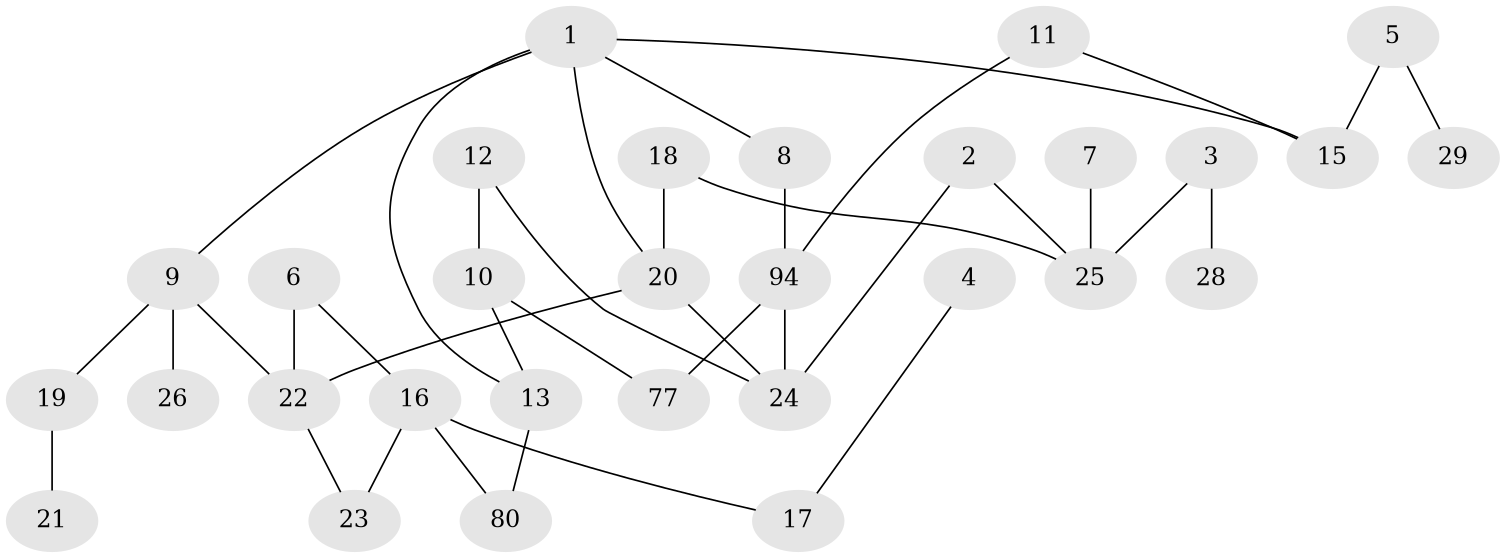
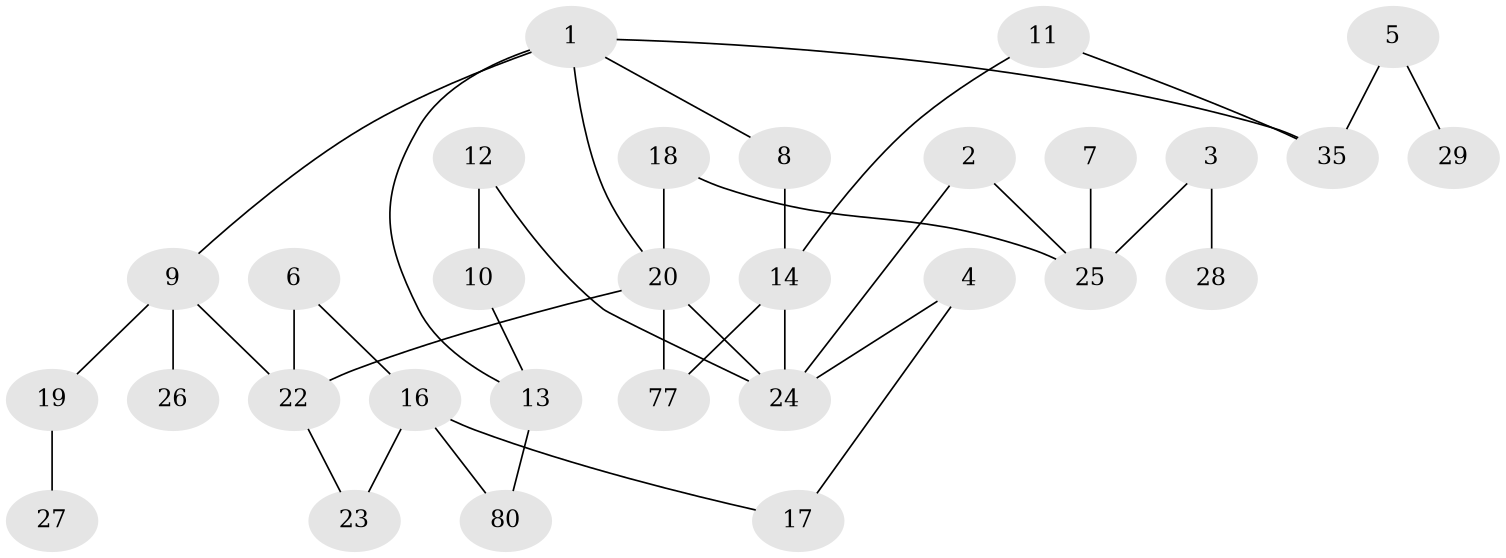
(1333, 158) -> (1333, 158)
(785, 279) -> (785, 279)
(572, 340) -> (664, 328)
none -> (877, 340)
(52, 521) -> (52, 521)
